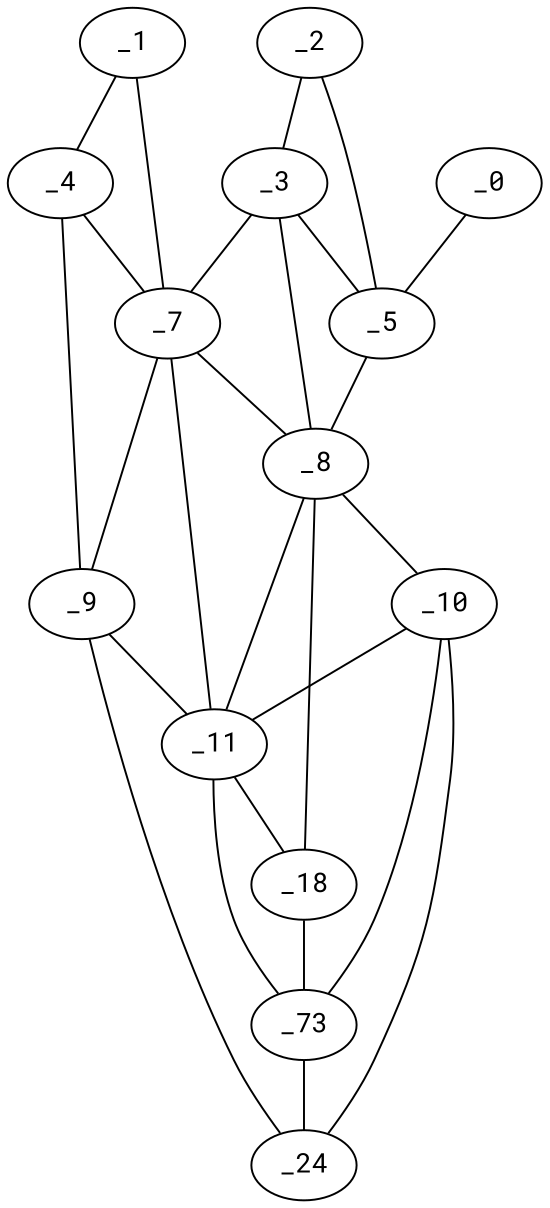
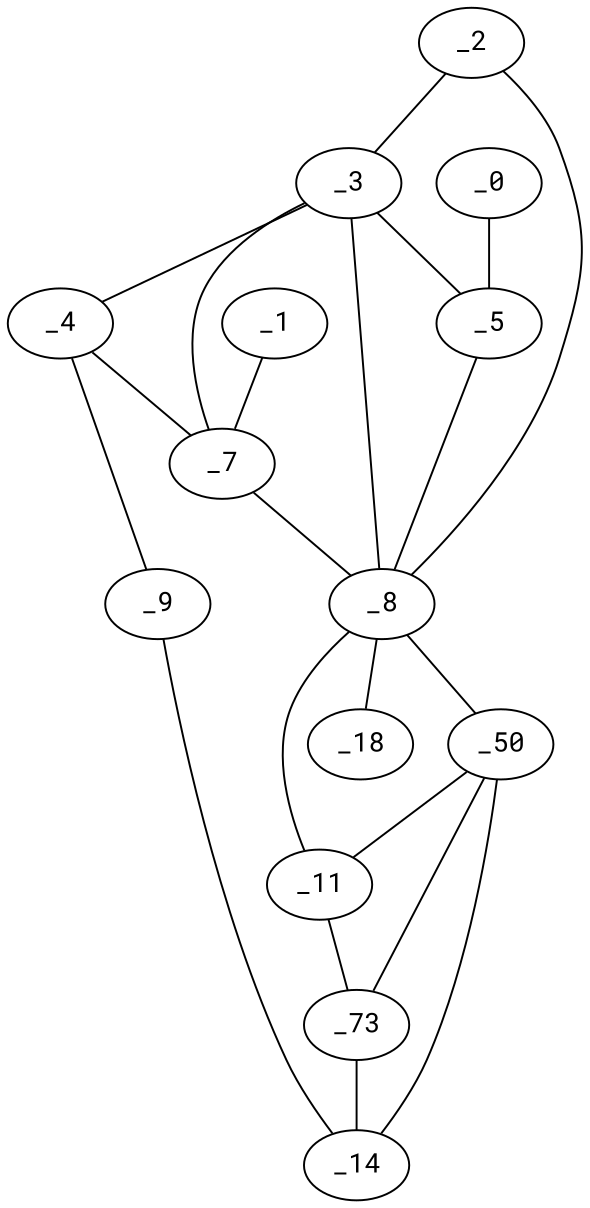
(96, 113) -> (205, 253)
(353, 181) -> (566, 336)
(125, 464) -> none
(191, 534) -> none
(444, 604) -> (501, 744)
(148, 674) -> none
(259, 815) -> none
(304, 955) -> none
(304, 1165) -> (357, 1165)
